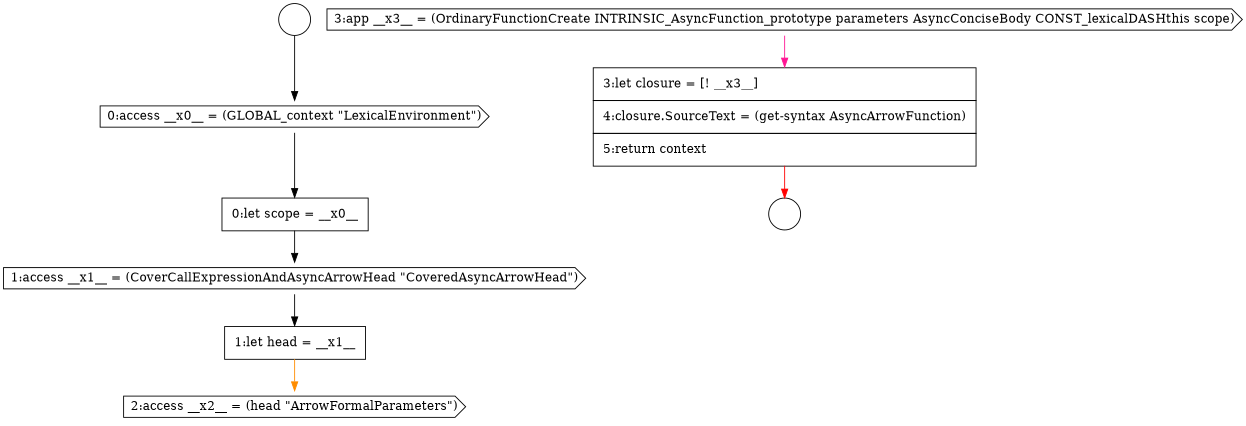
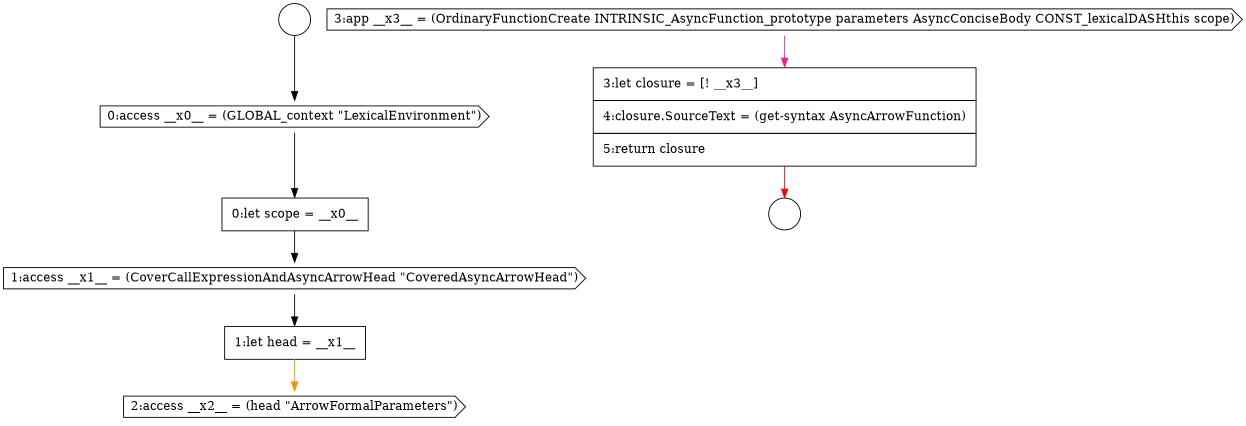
(655, 149) -> (654, 149)
